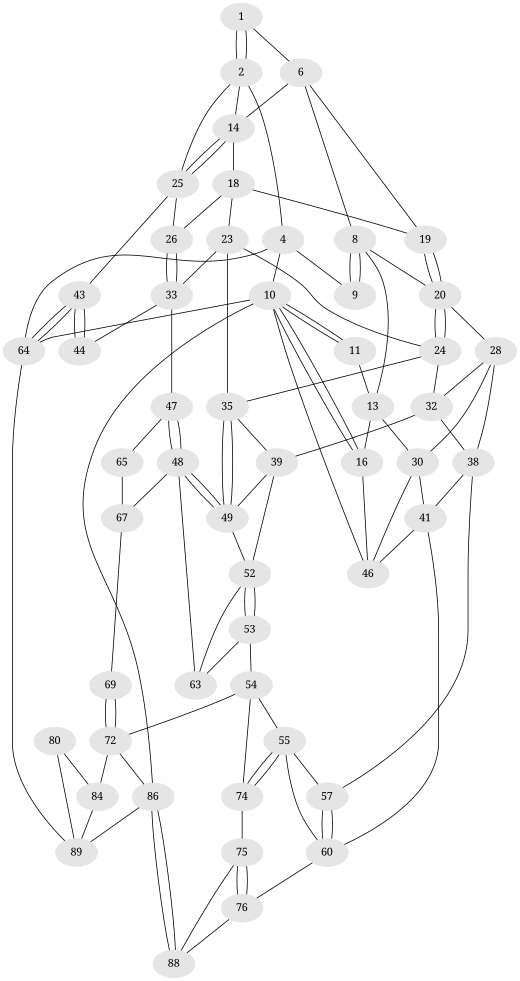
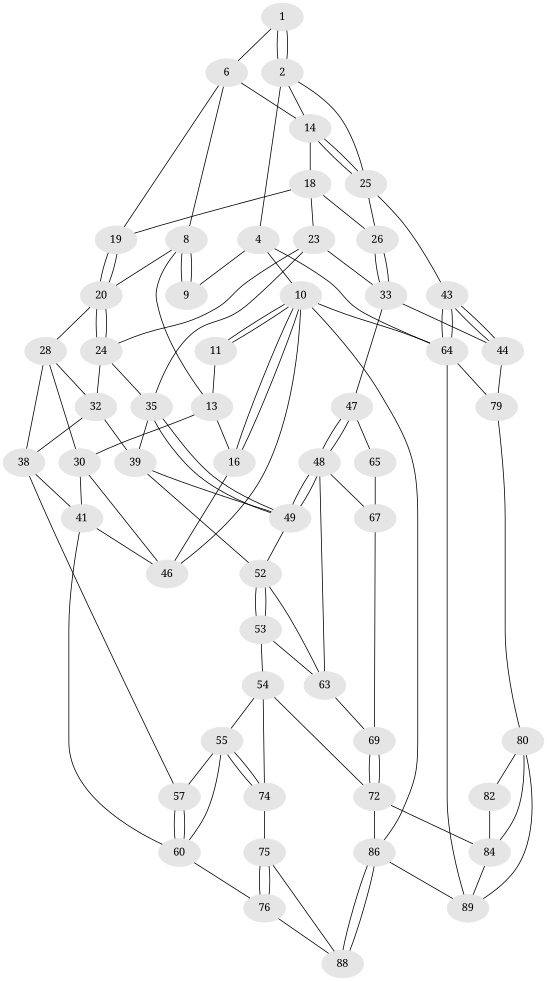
none -> (497, 407)
none -> (350, 713)
none -> (490, 797)
